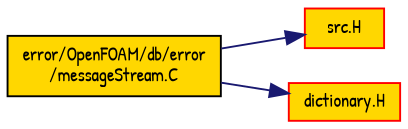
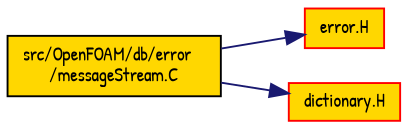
(344, 28) -> (344, 28)
(114, 66) -> (114, 66)
